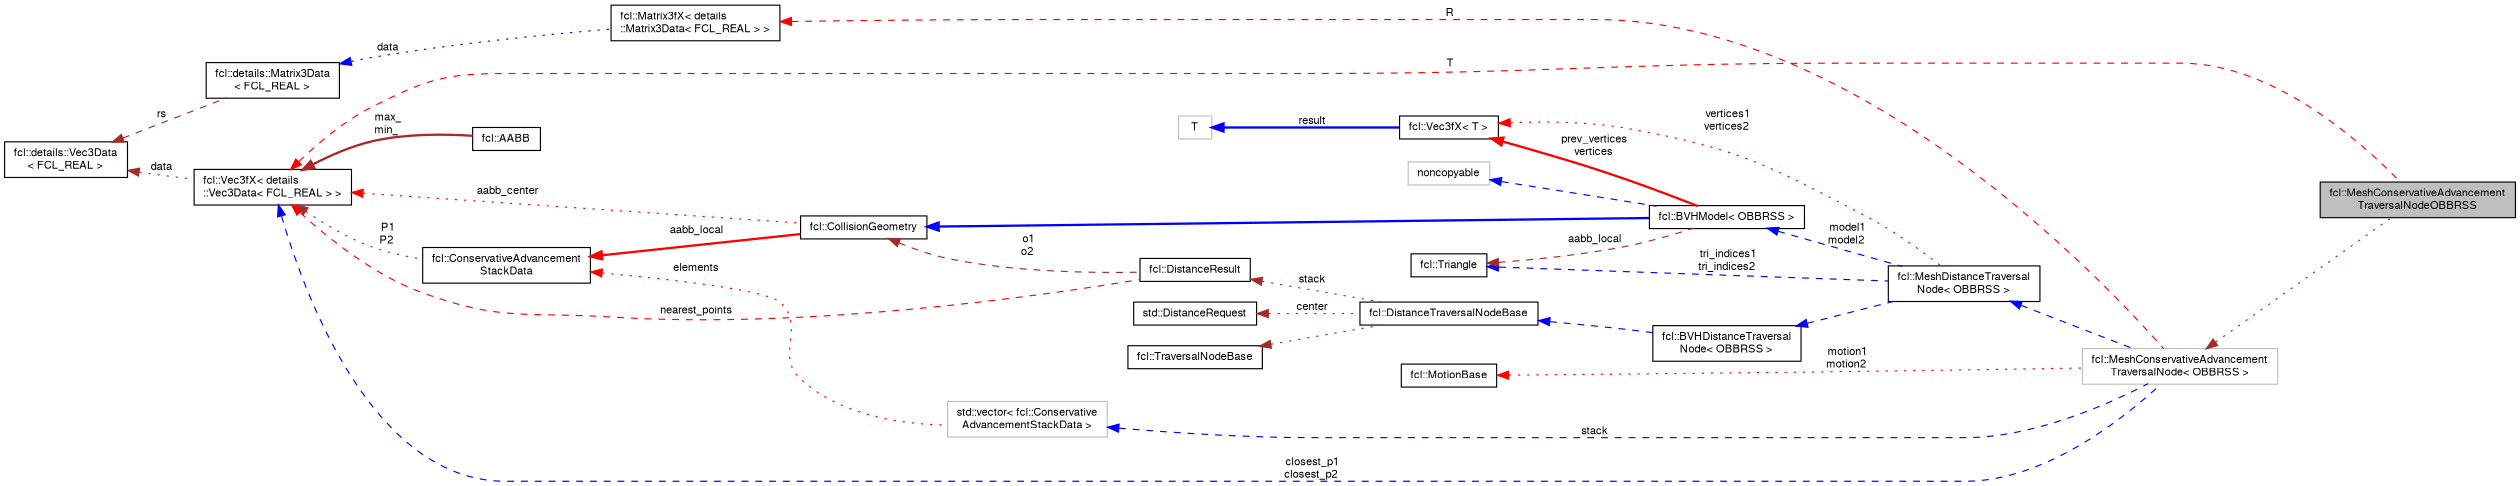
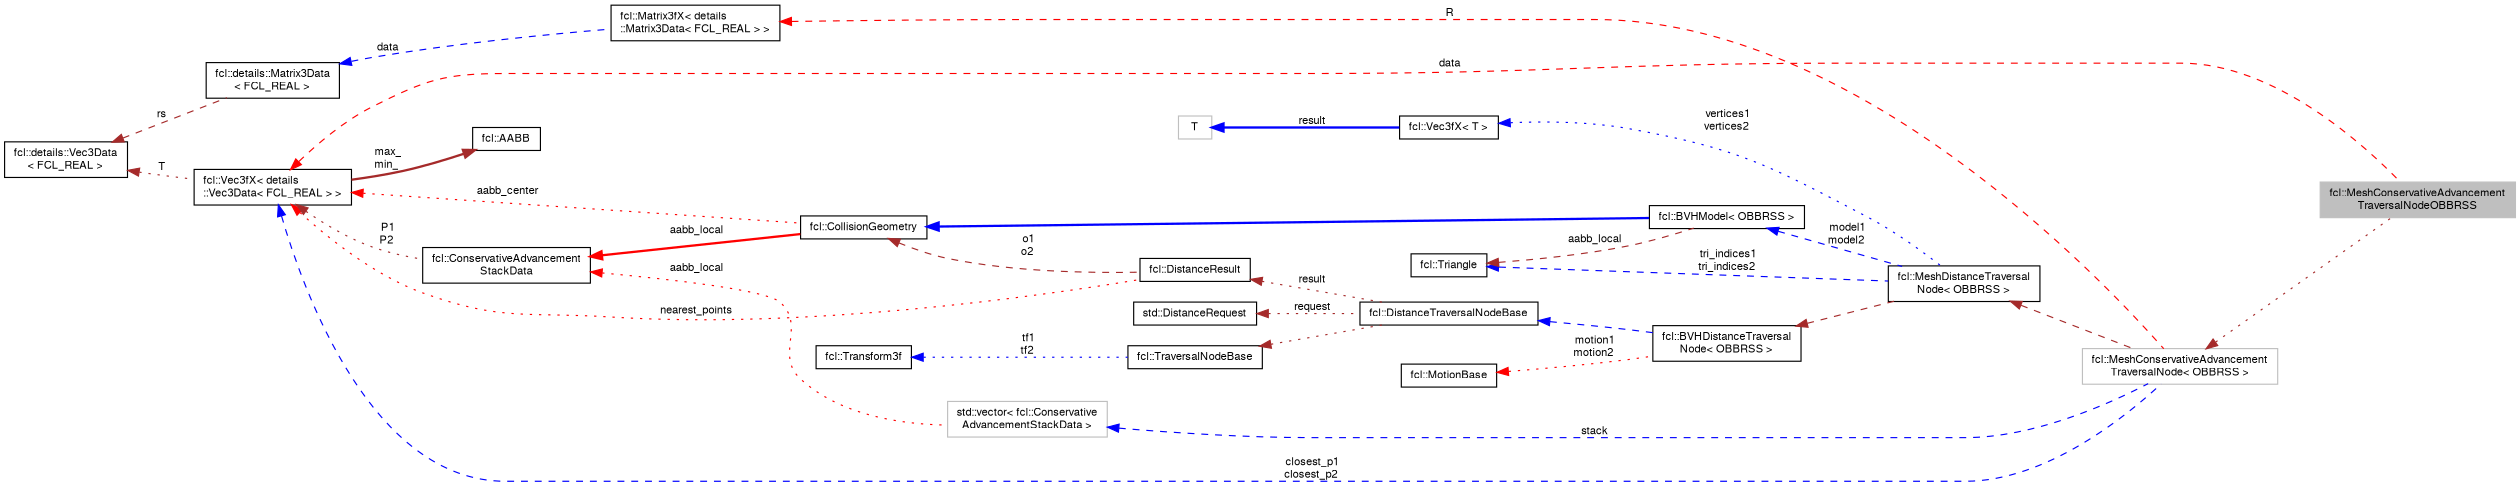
(481, 42) -> (481, 42)
(1449, 64) -> (1449, 64)
(390, 138) -> (408, 170)
(1739, 156) -> (1739, 156)
(161, 167) -> (161, 167)
(1601, 171) -> none
(1449, 173) -> none
(2418, 200) -> (2418, 200)
(695, 268) -> (695, 268)
(1311, 280) -> (1311, 280)
(1311, 307) -> (1311, 307)
(1851, 312) -> (1851, 312)
(707, 319) -> (707, 319)
(2078, 327) -> (2078, 327)
none -> (864, 357)
(1796, 372) -> (1581, 365)
